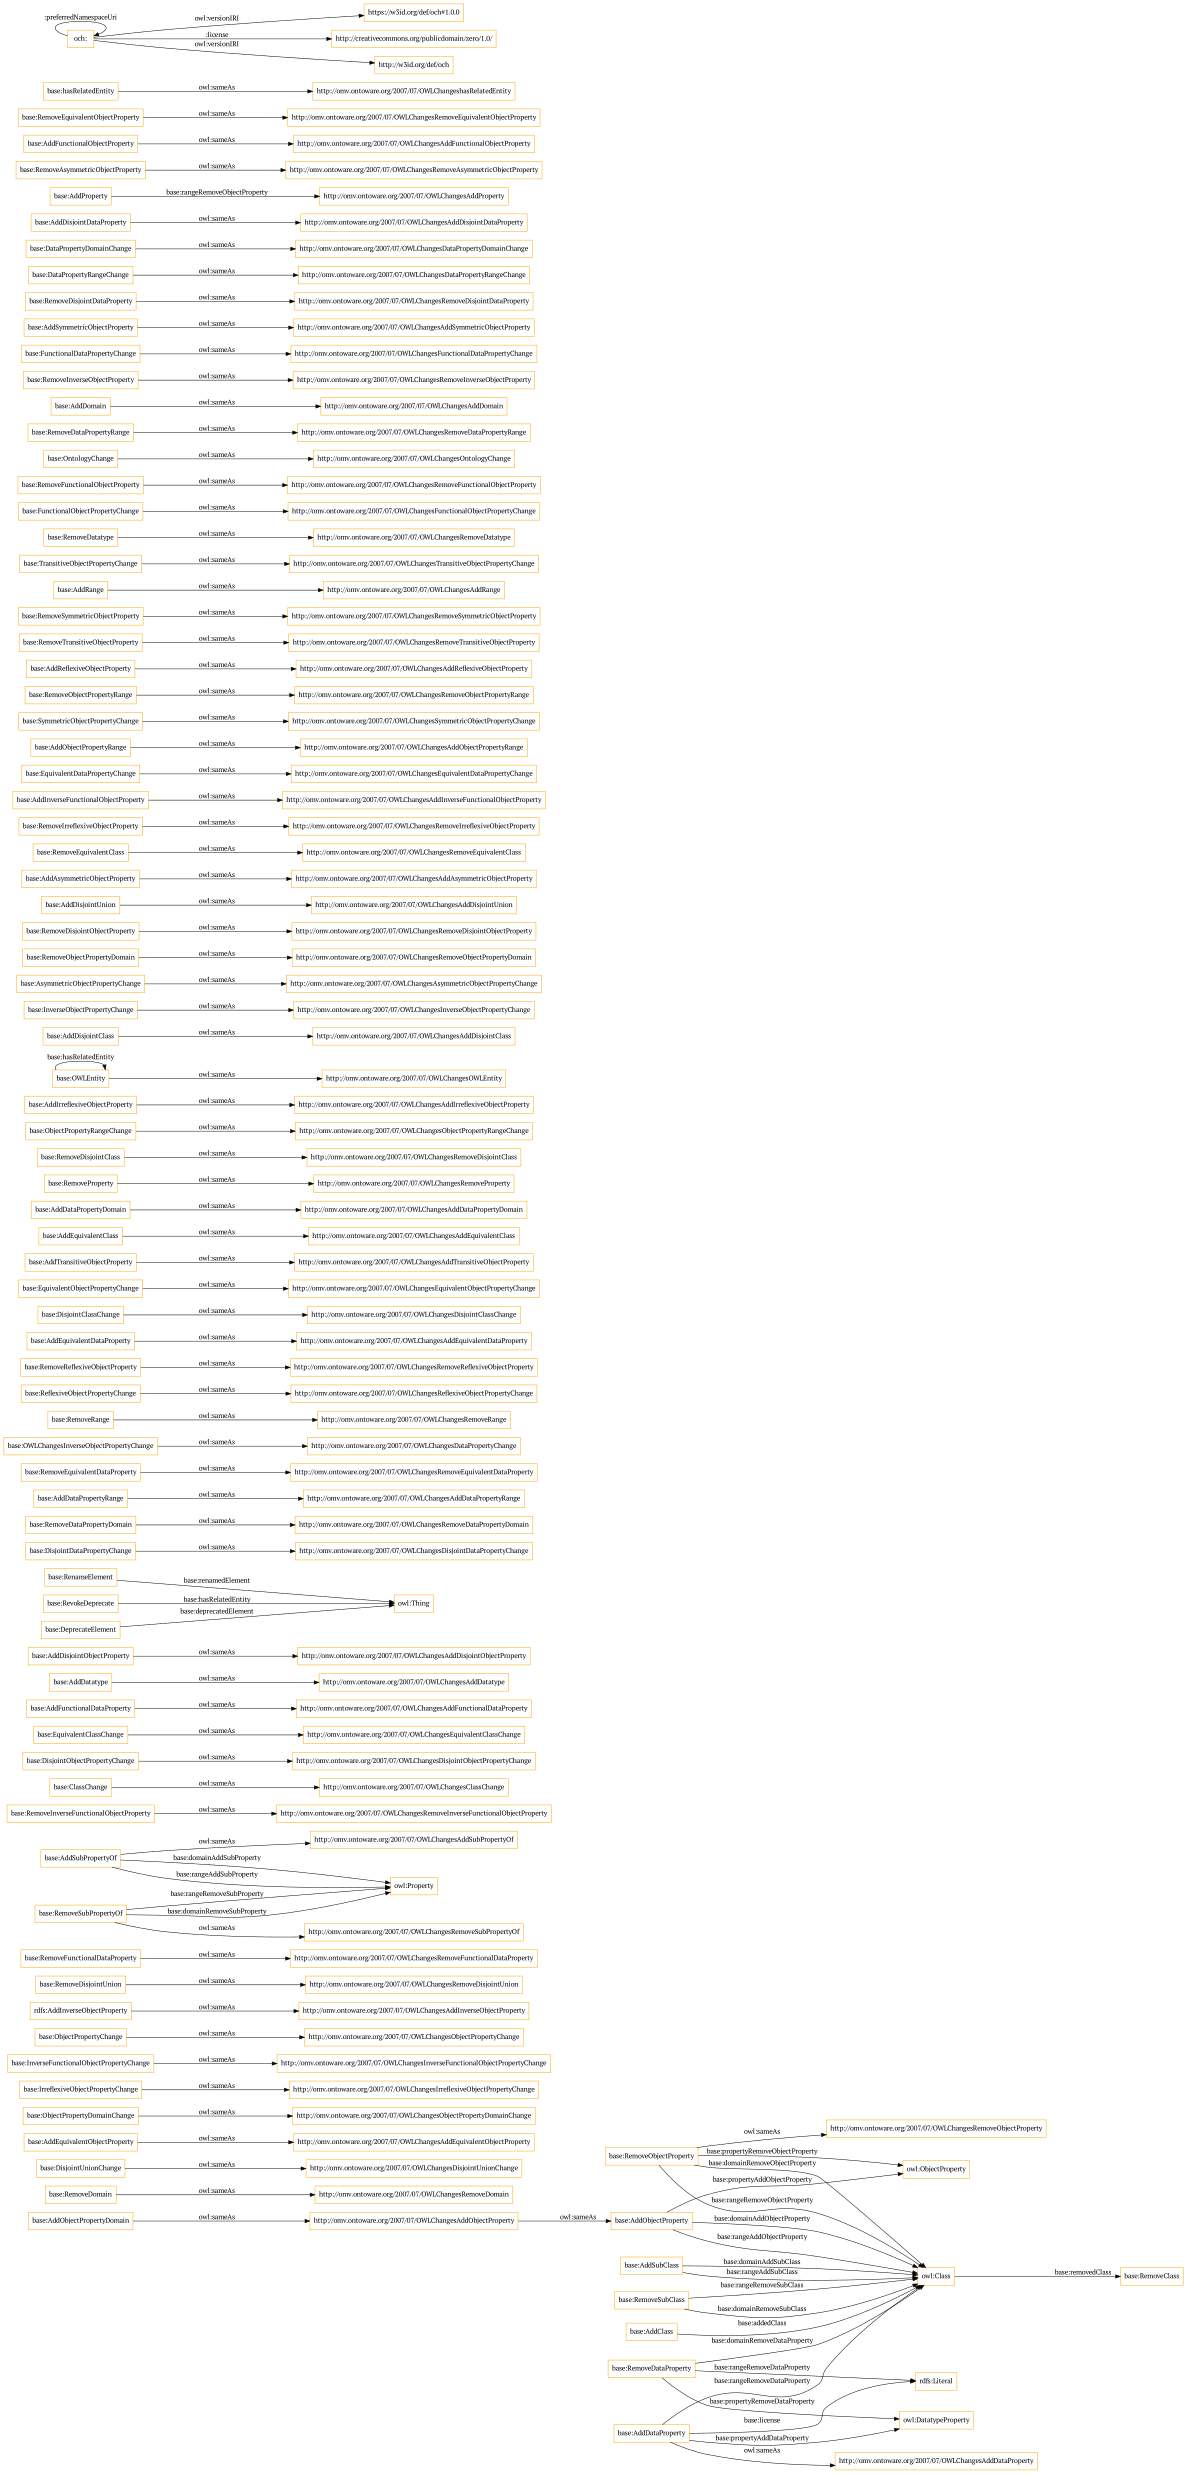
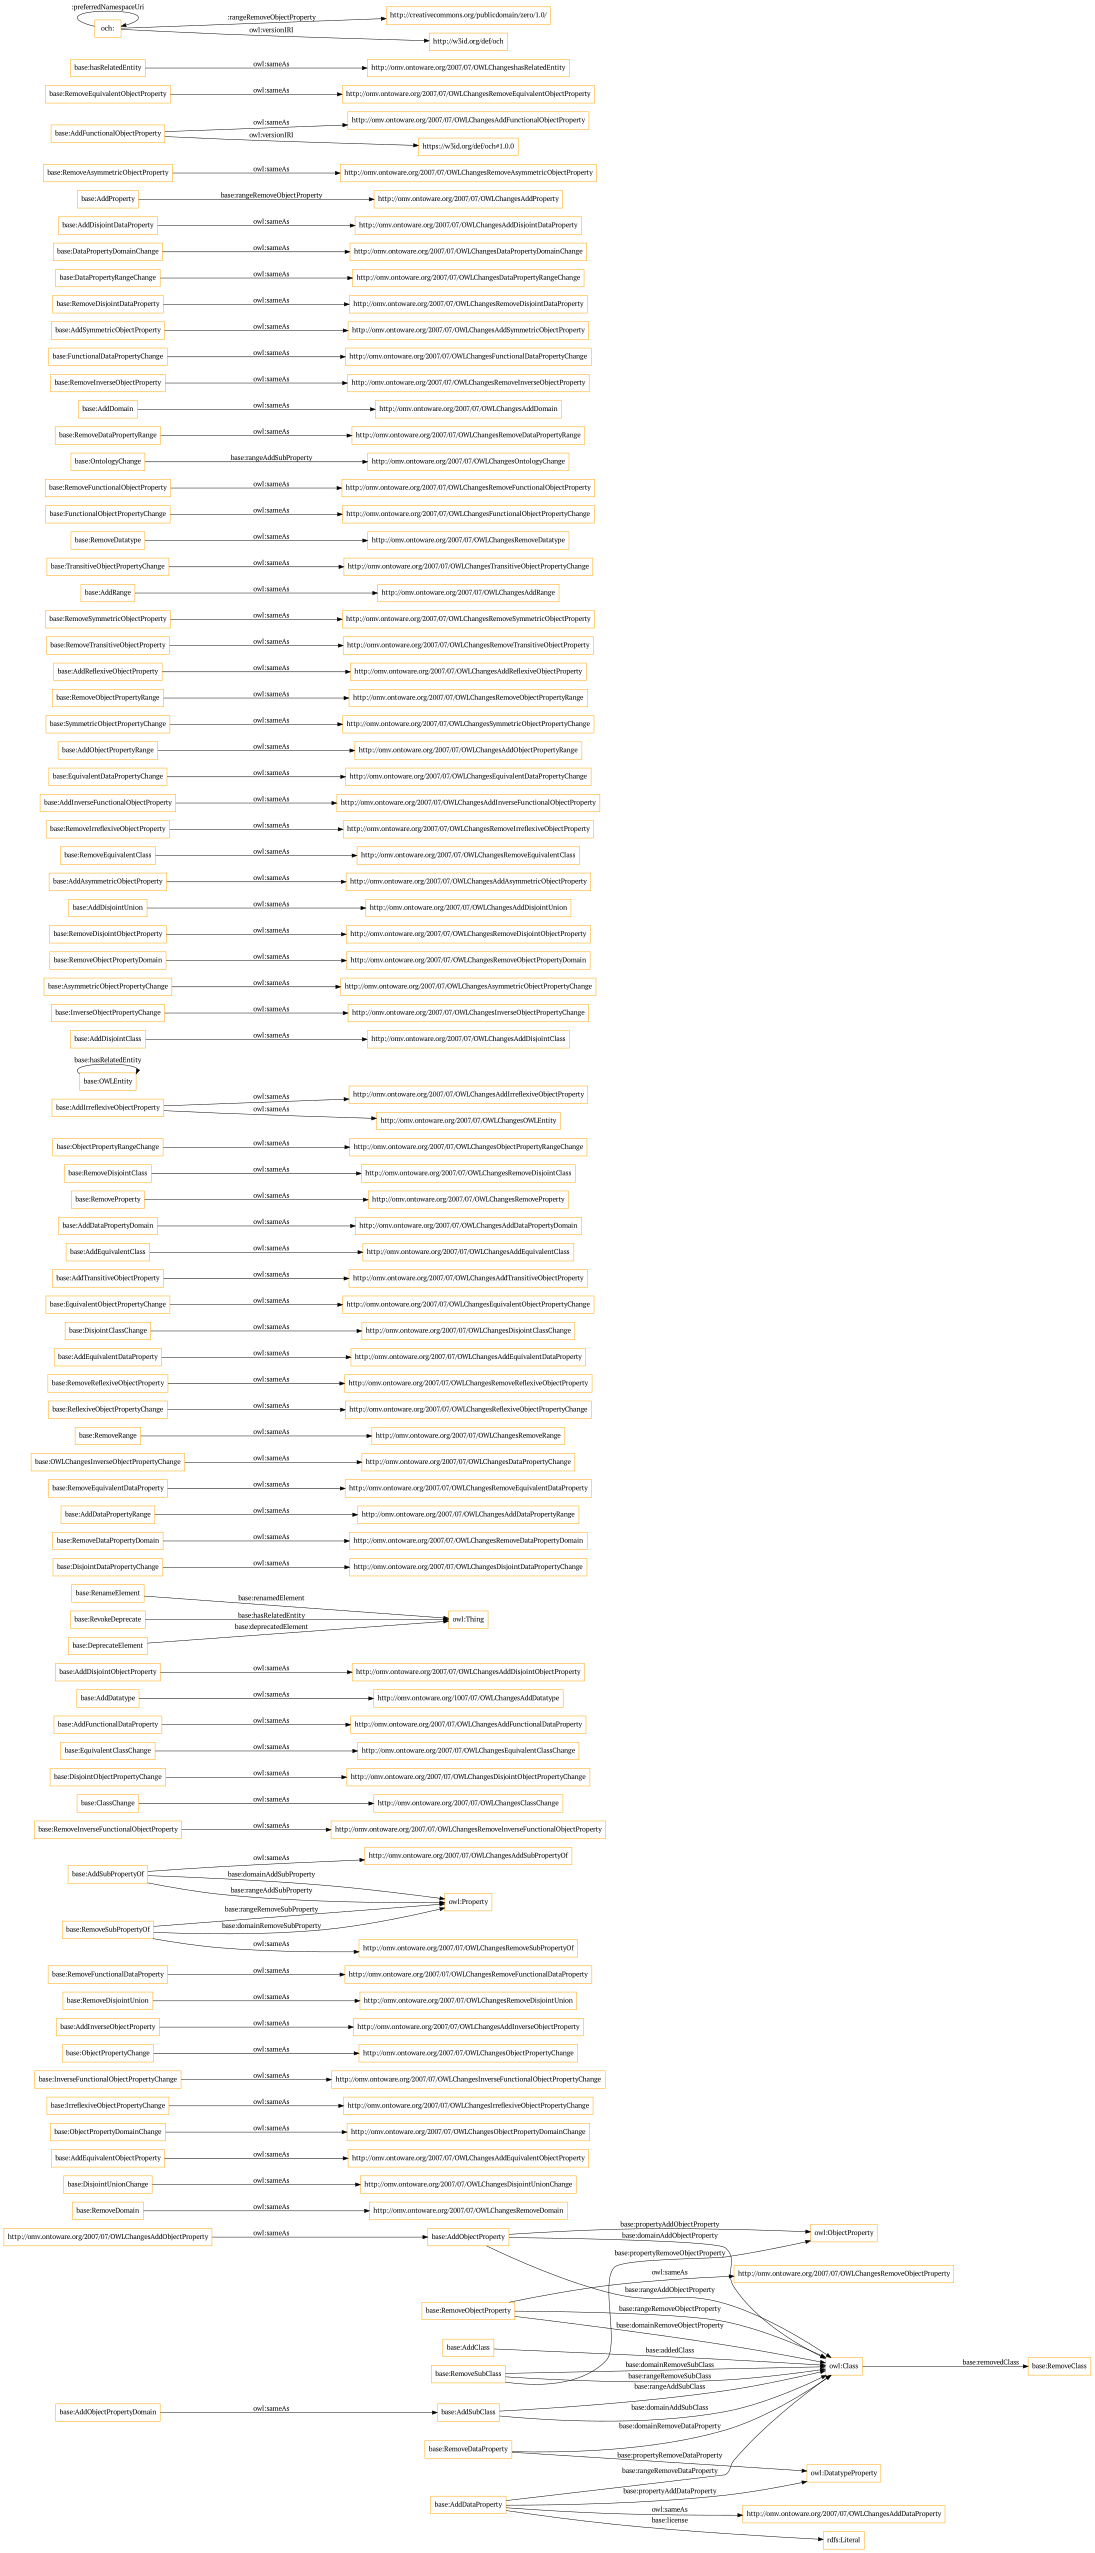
(226, 25) -> (289, 142)
(217, 35) -> (271, 18)
(217, 455) -> (271, 458)
(213, 1079) -> (268, 1115)
(414, 1682) -> (468, 1698)
(81, 2011) -> (108, 2027)
(798, 2157) -> (612, 2271)
(219, 2221) -> (296, 2413)
(803, 2376) -> none
